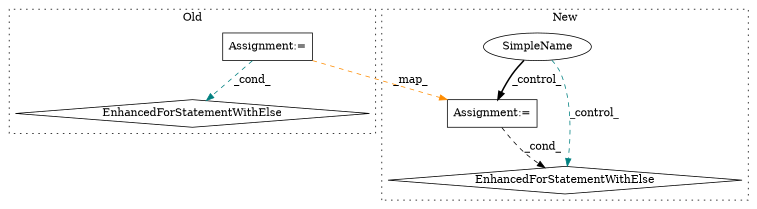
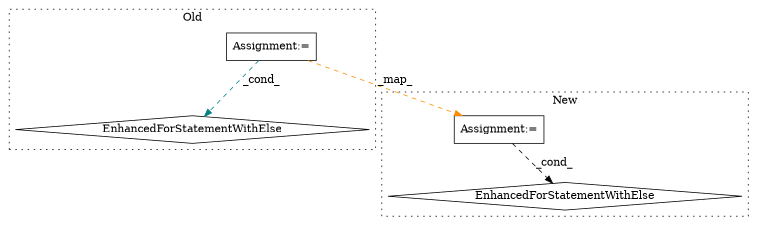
(537, 47) -> none
